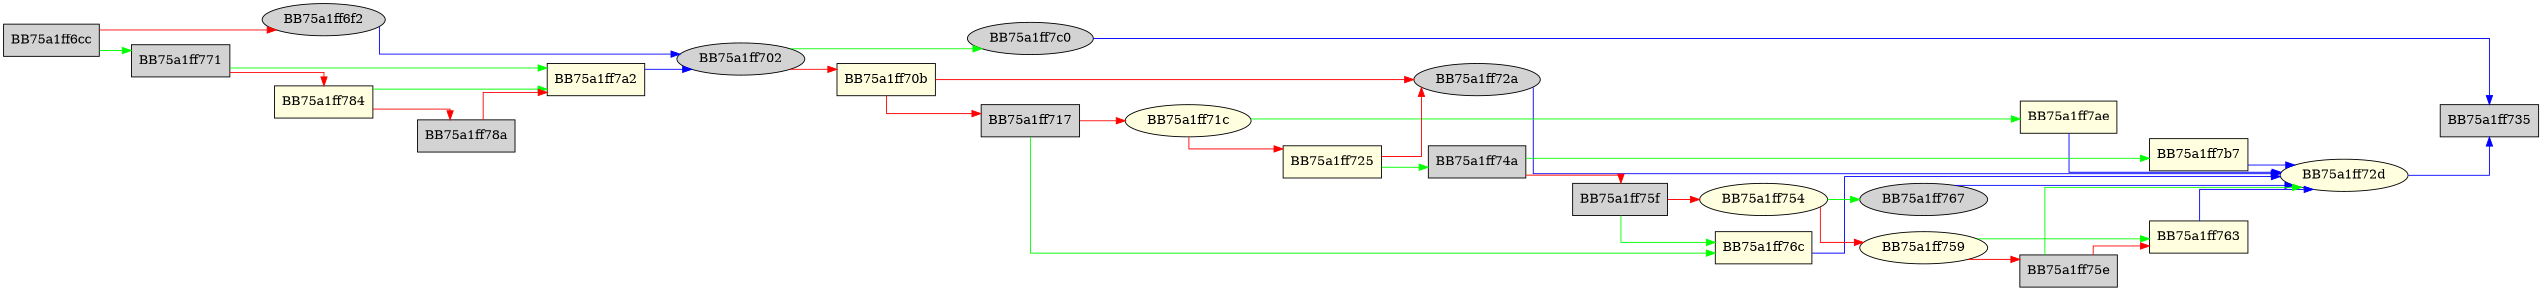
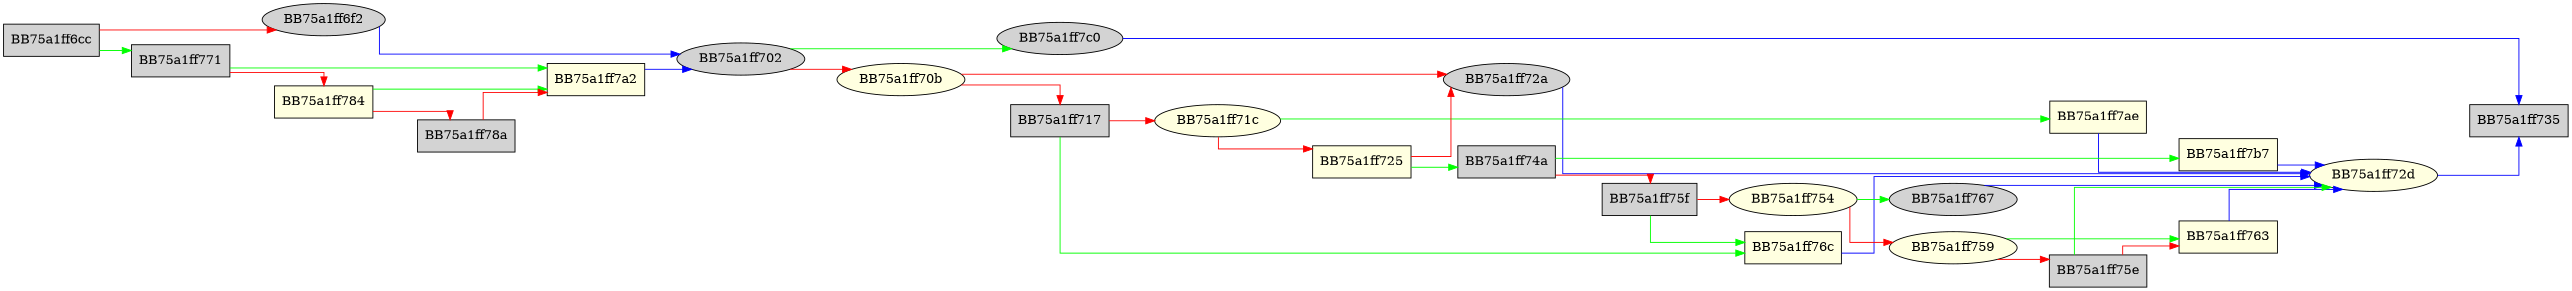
(886, 80) -> (901, 80)
